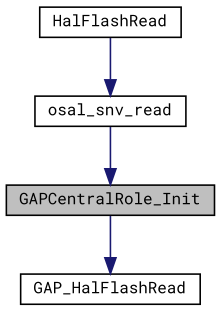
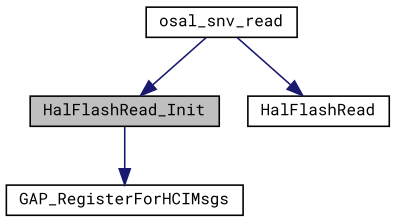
(110, 59) -> (264, 61)
(110, 200) -> (125, 111)
(110, 289) -> (125, 200)
